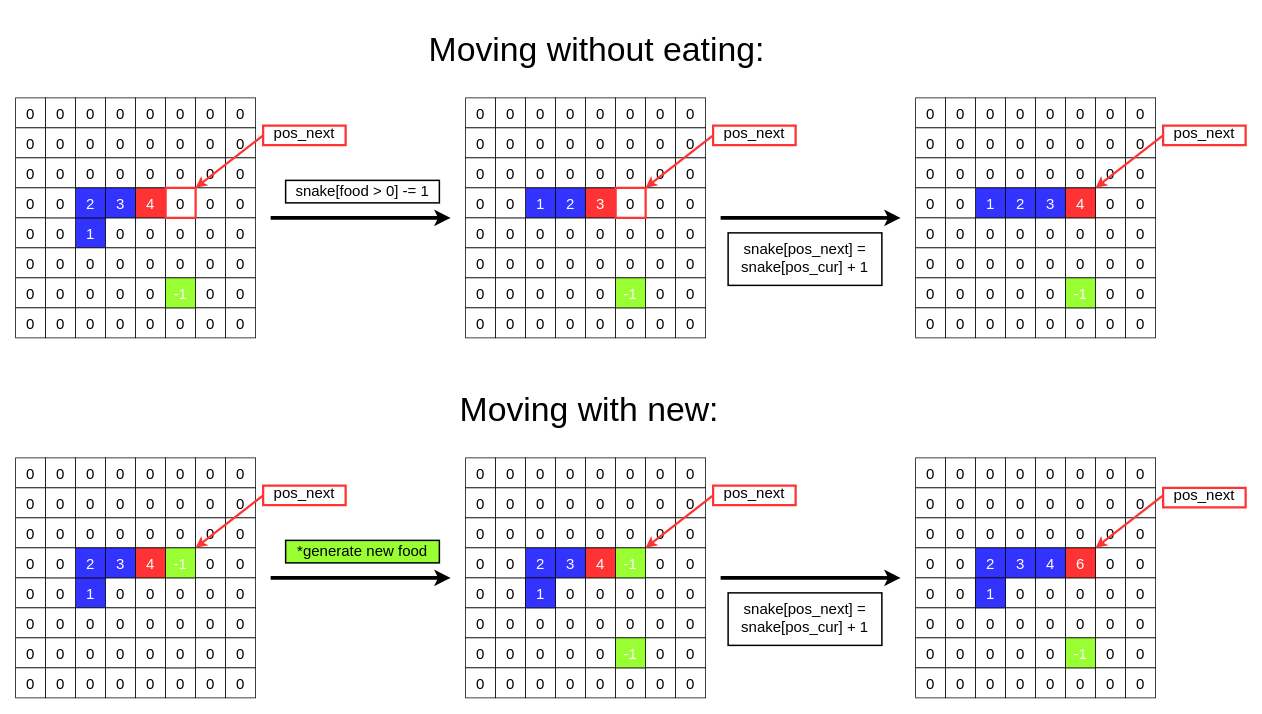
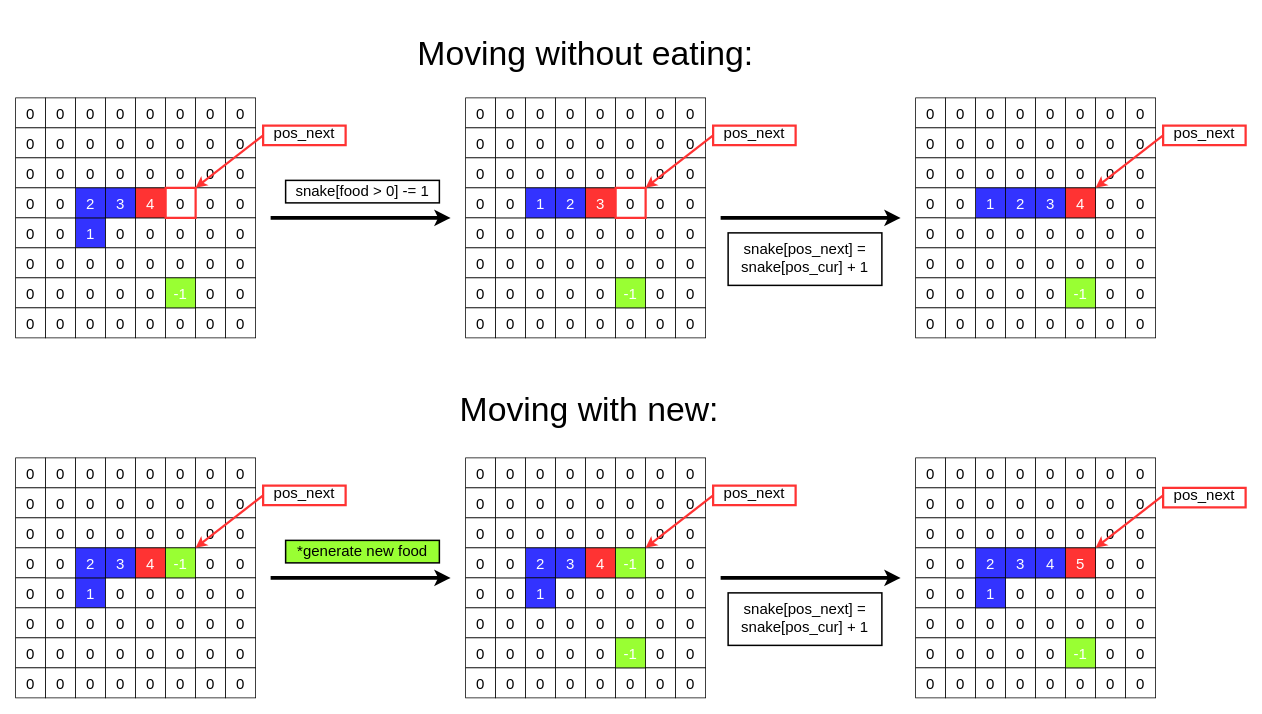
(597, 49) -> (585, 53)
(1080, 563) -> (1080, 563)
